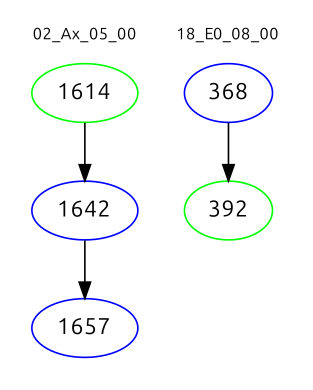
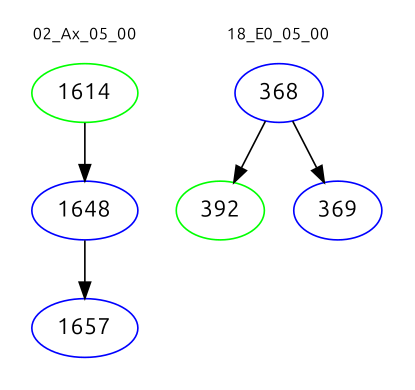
(228, 35) -> (279, 35)
(85, 211) -> (85, 211)
none -> (338, 211)
